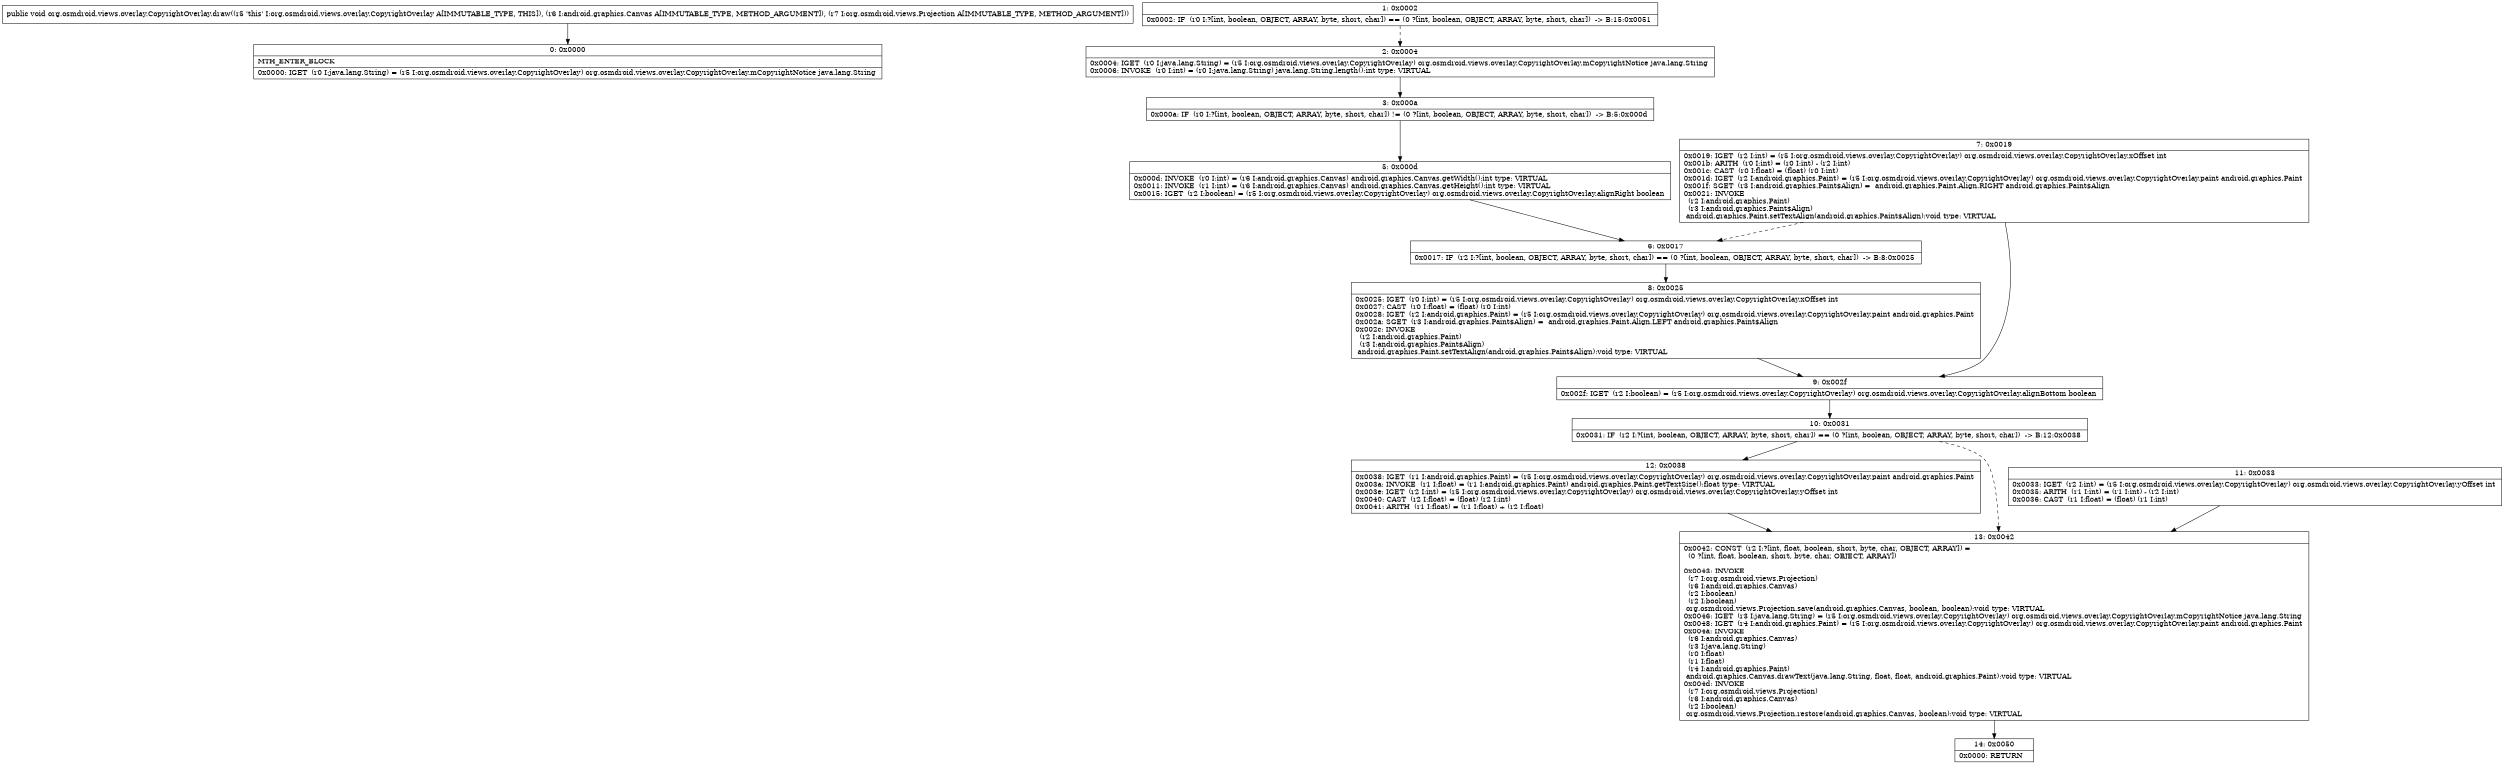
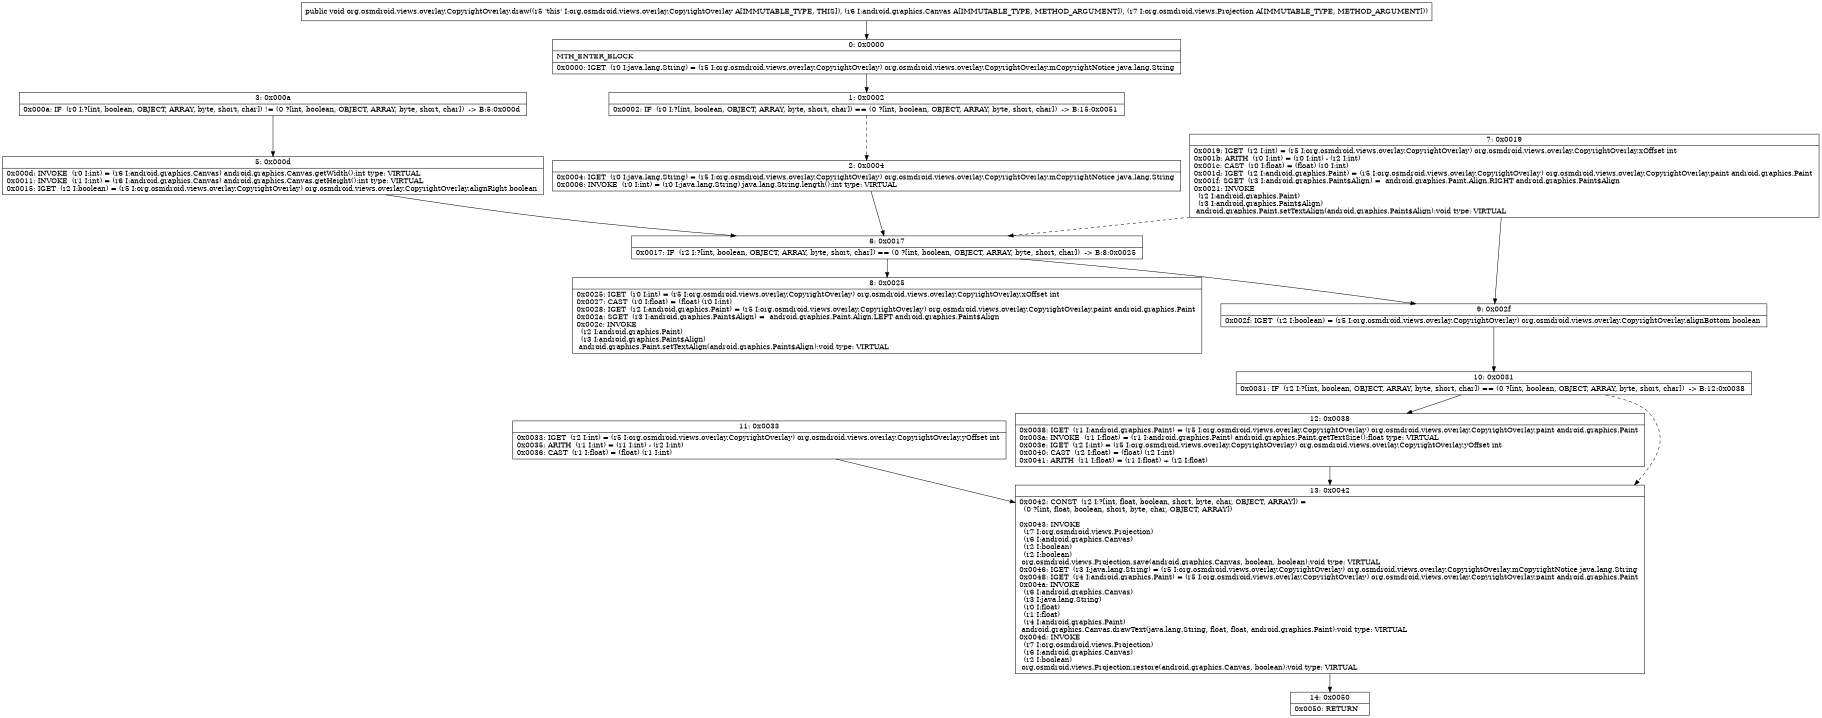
none -> (867, 81)
(1400, 85) -> (877, 211)
(1778, 367) -> (1216, 278)
(1994, 756) -> (1330, 709)
